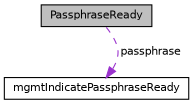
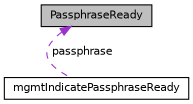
(117, 46) -> (48, 58)
